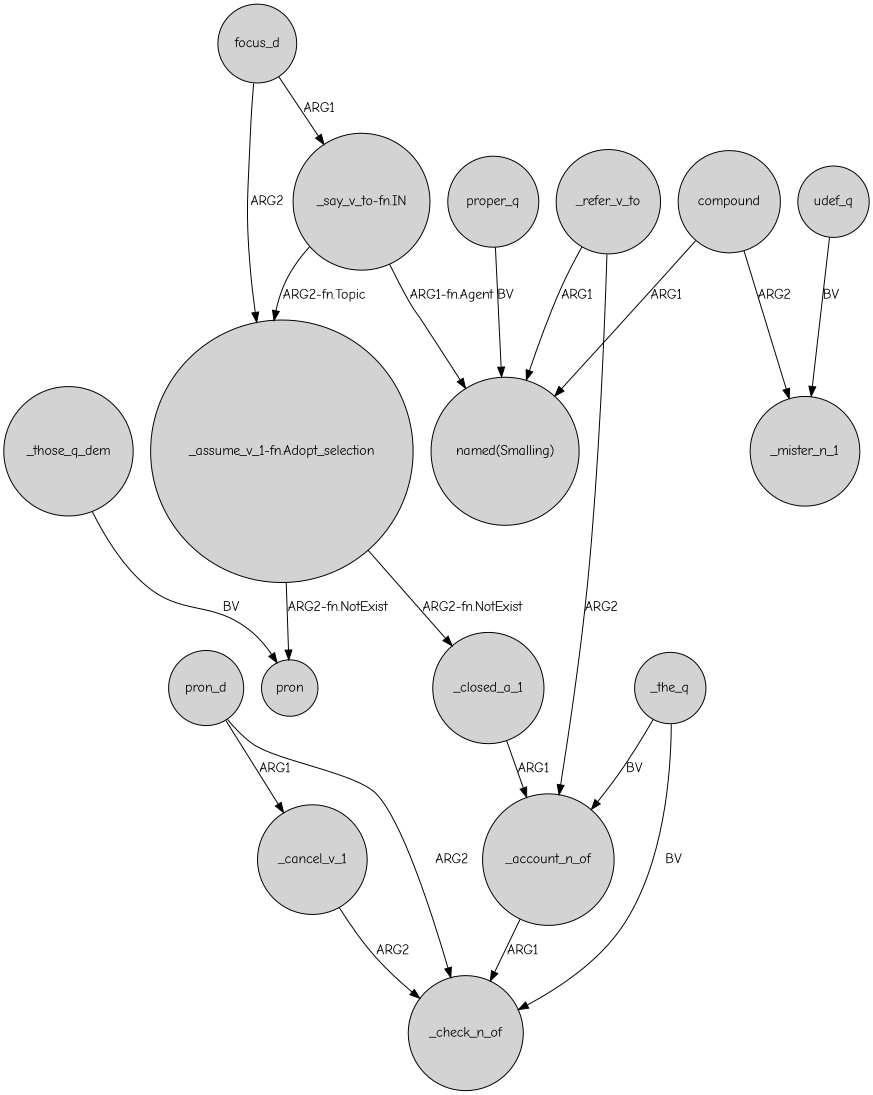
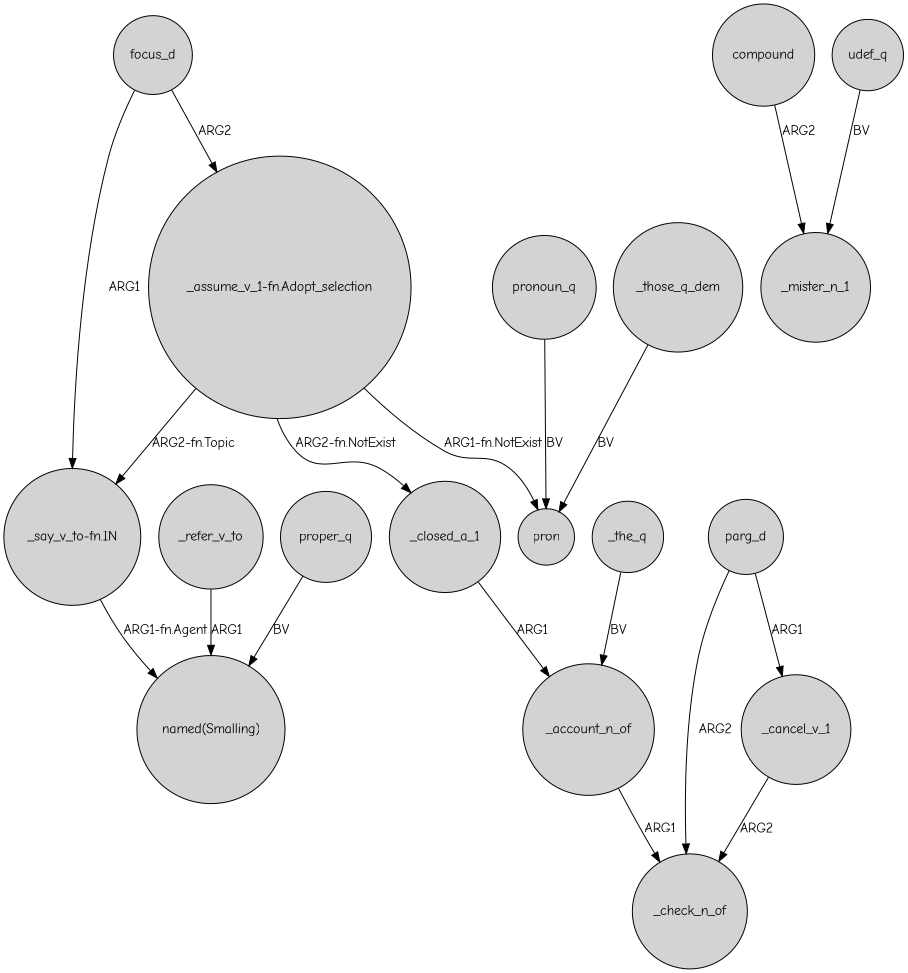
(288, 276) -> (159, 432)
none -> (544, 287)
(629, 315) -> none
(593, 520) -> none
(338, 607) -> (493, 443)
(206, 688) -> (746, 537)
(642, 888) -> none
